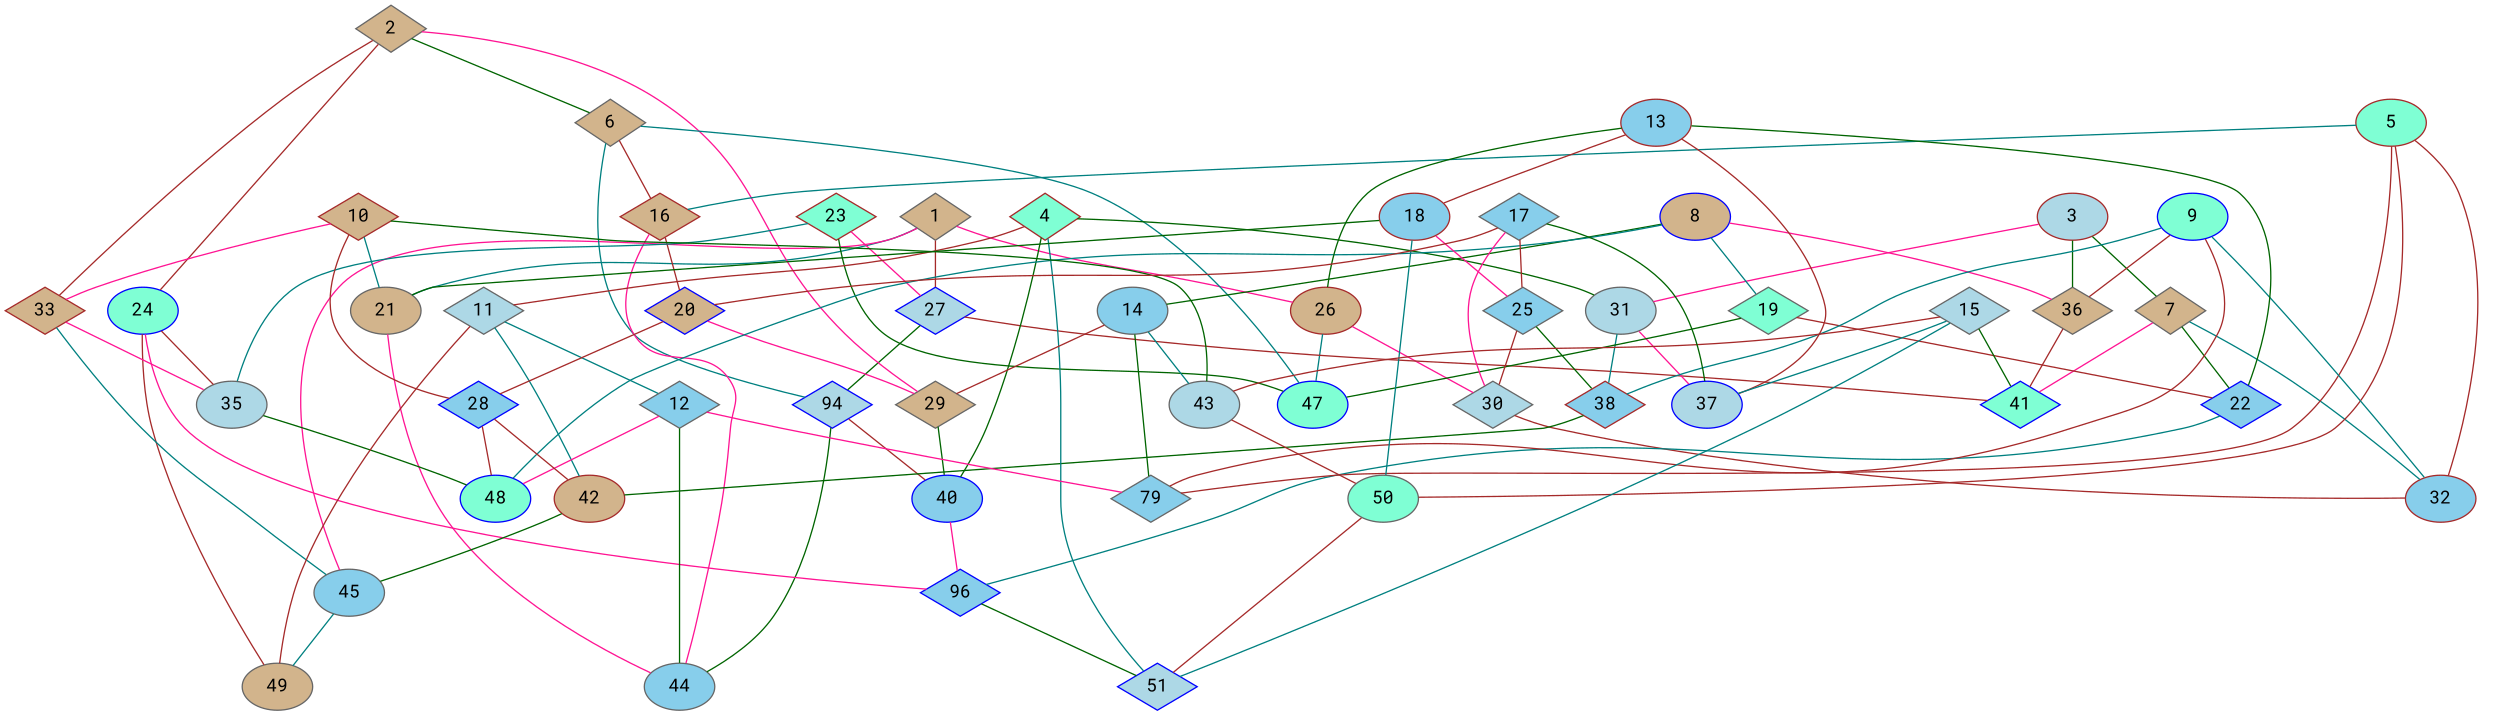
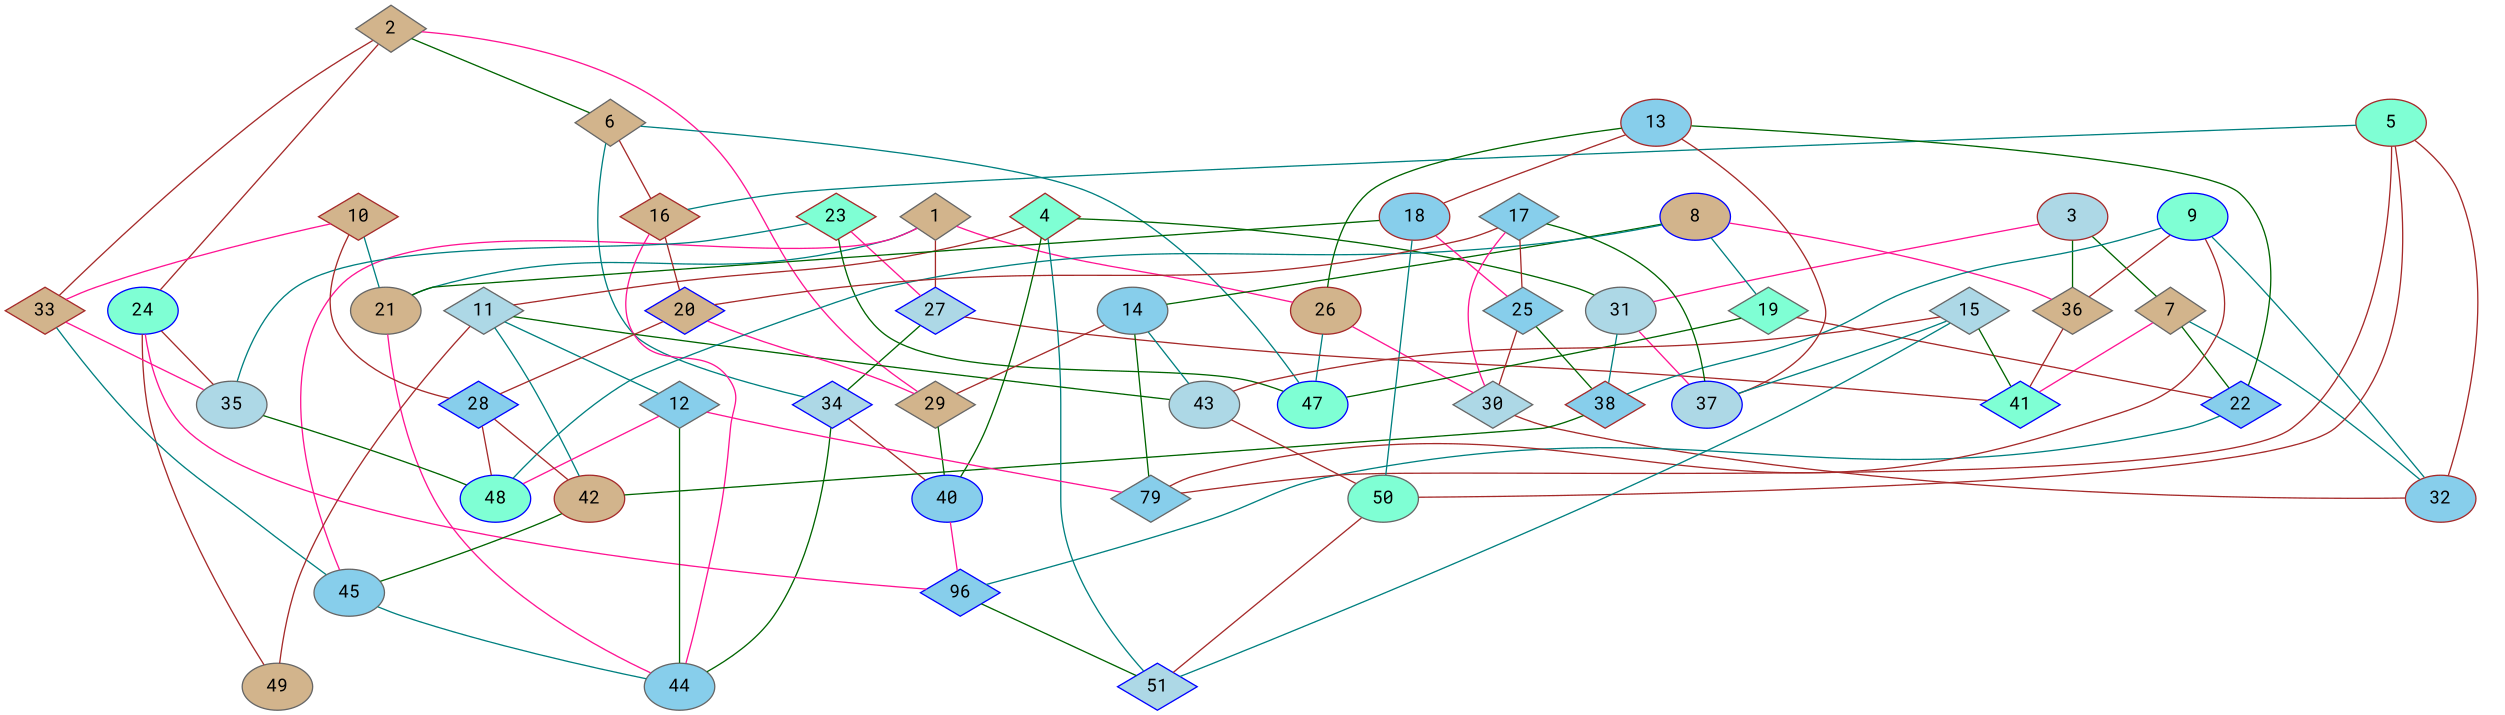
(994, 255) -> (858, 363)
(832, 405) -> (832, 405)
(313, 640) -> (511, 647)
